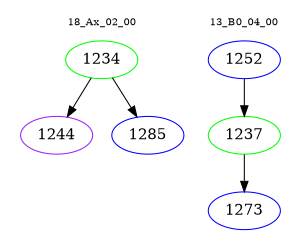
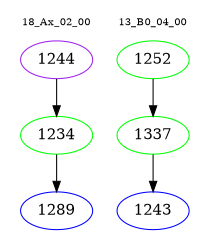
(244, 60) -> (153, 60)
(82, 93) -> (57, 92)
(148, 135) -> (57, 211)
(244, 135) -> (153, 135)
(244, 211) -> (153, 211)
